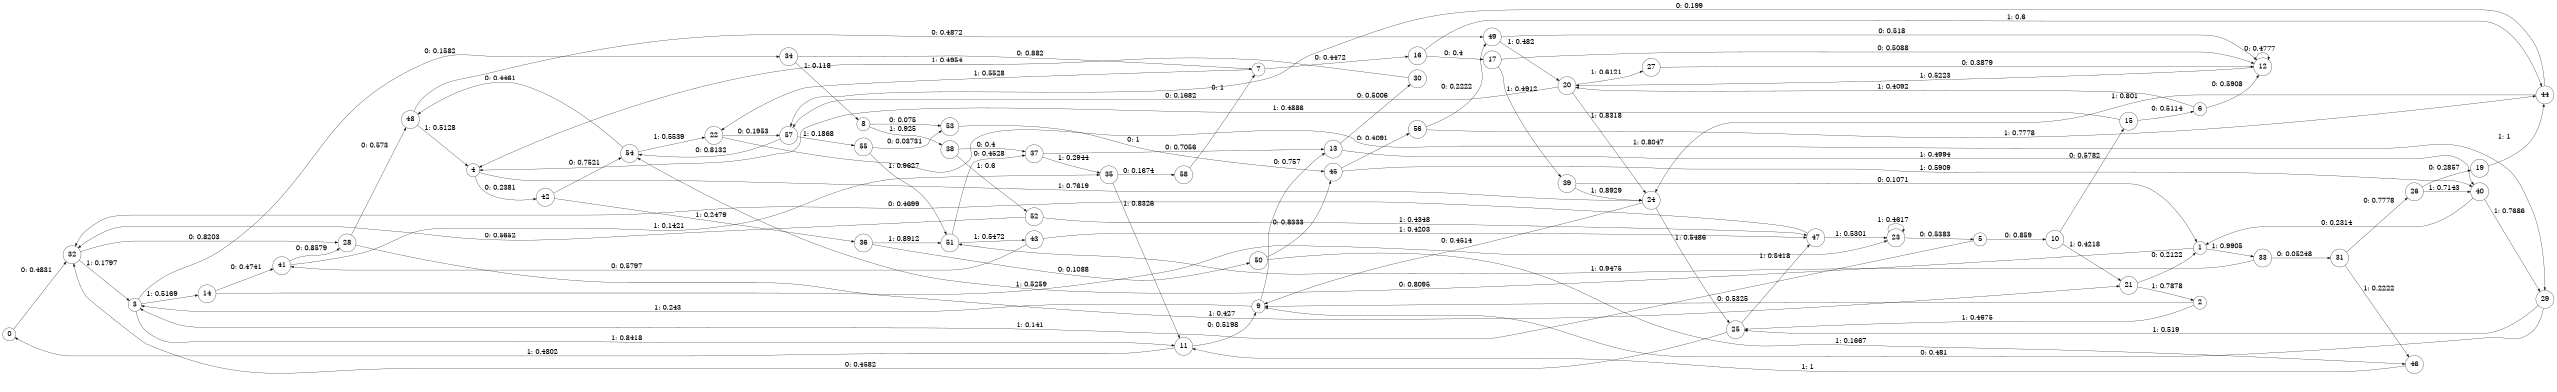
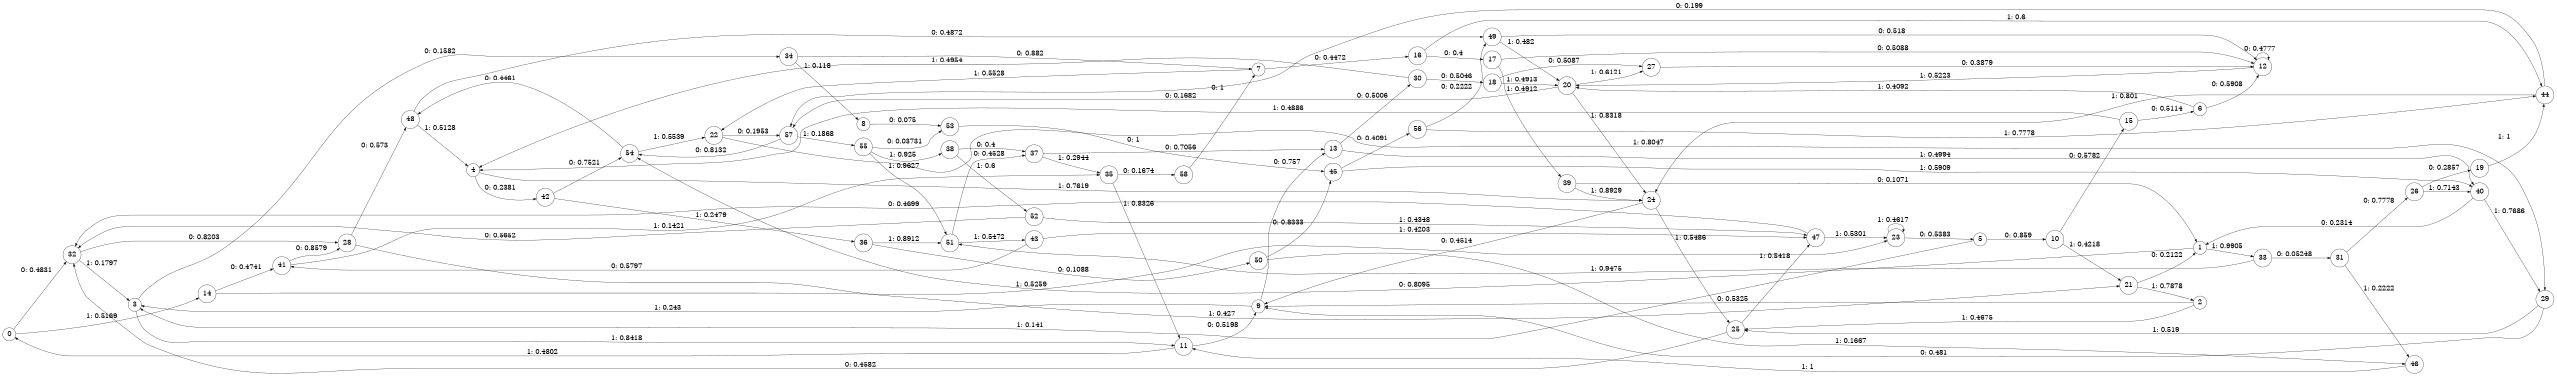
none -> (1492, 83)
(905, 135) -> (905, 161)
(168, 300) -> (107, 323)
